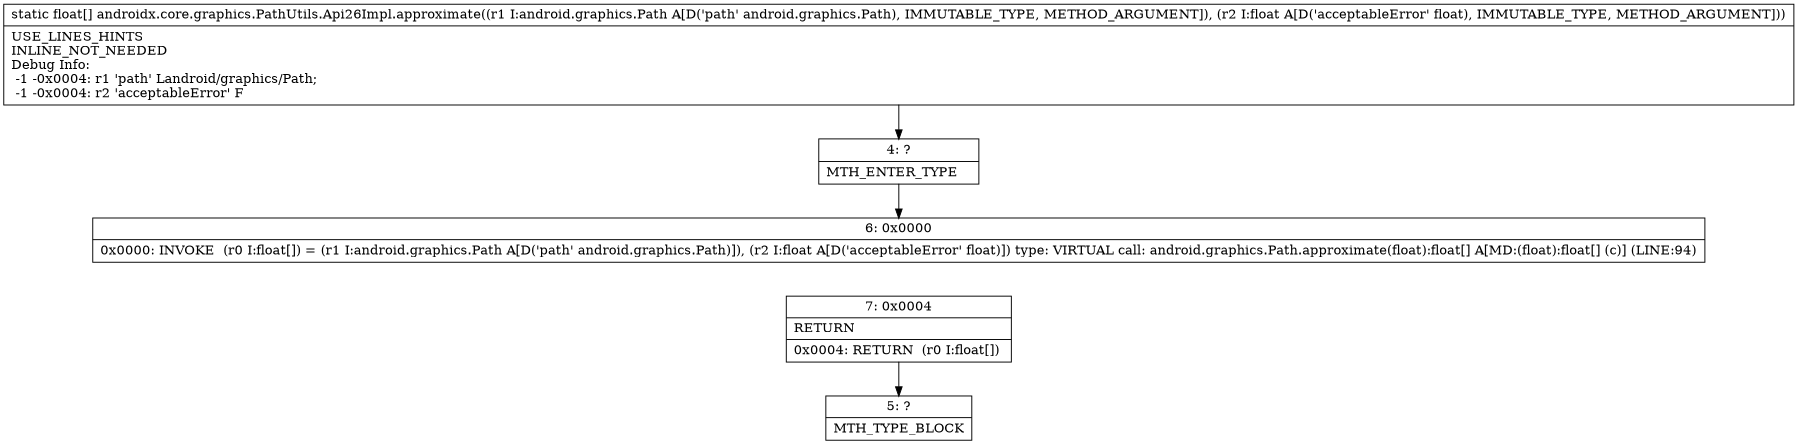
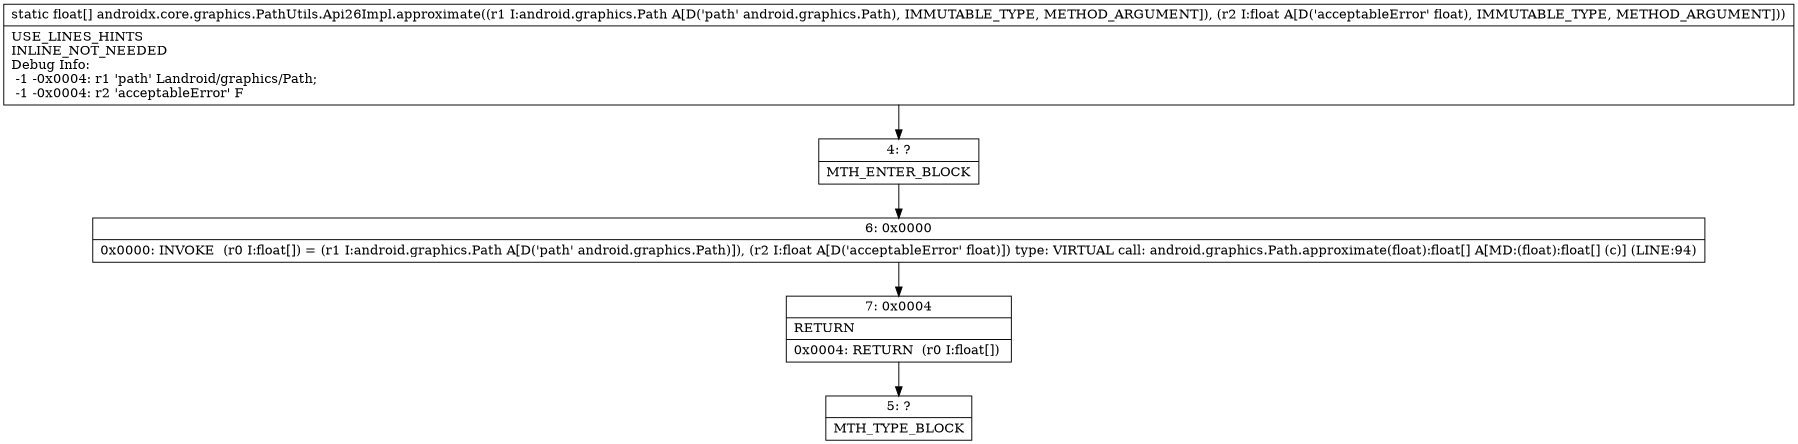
(892, 172) -> (899, 172)
none -> (899, 275)
